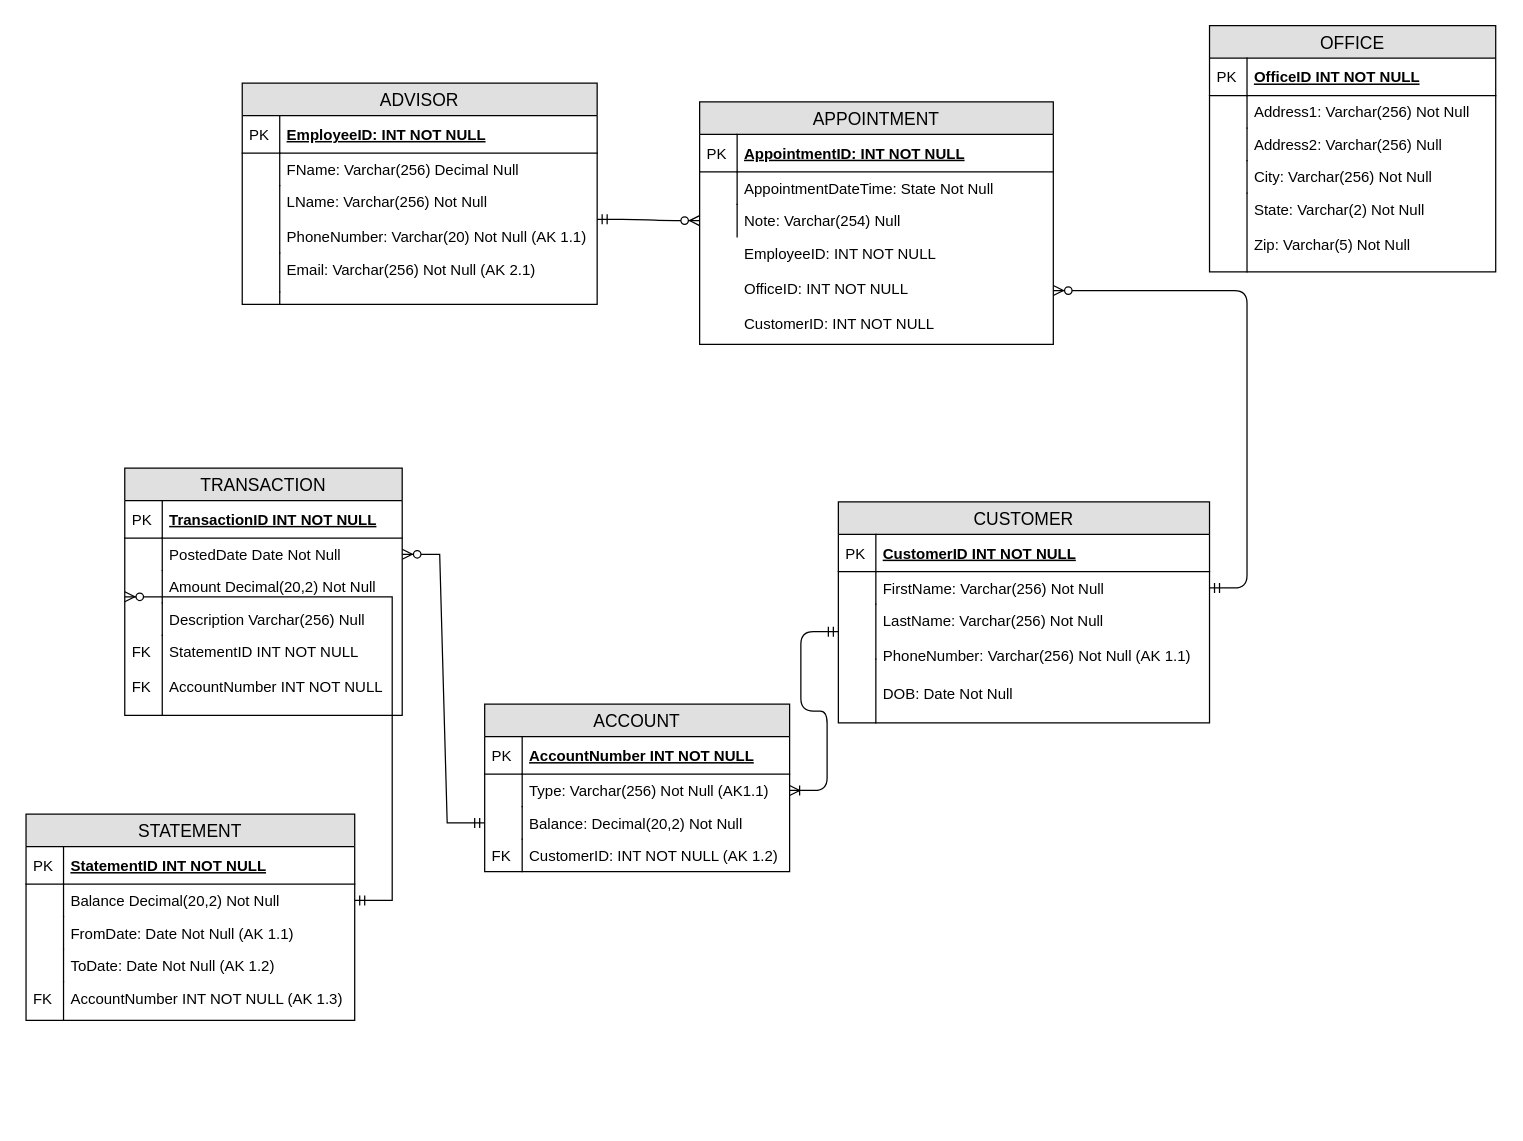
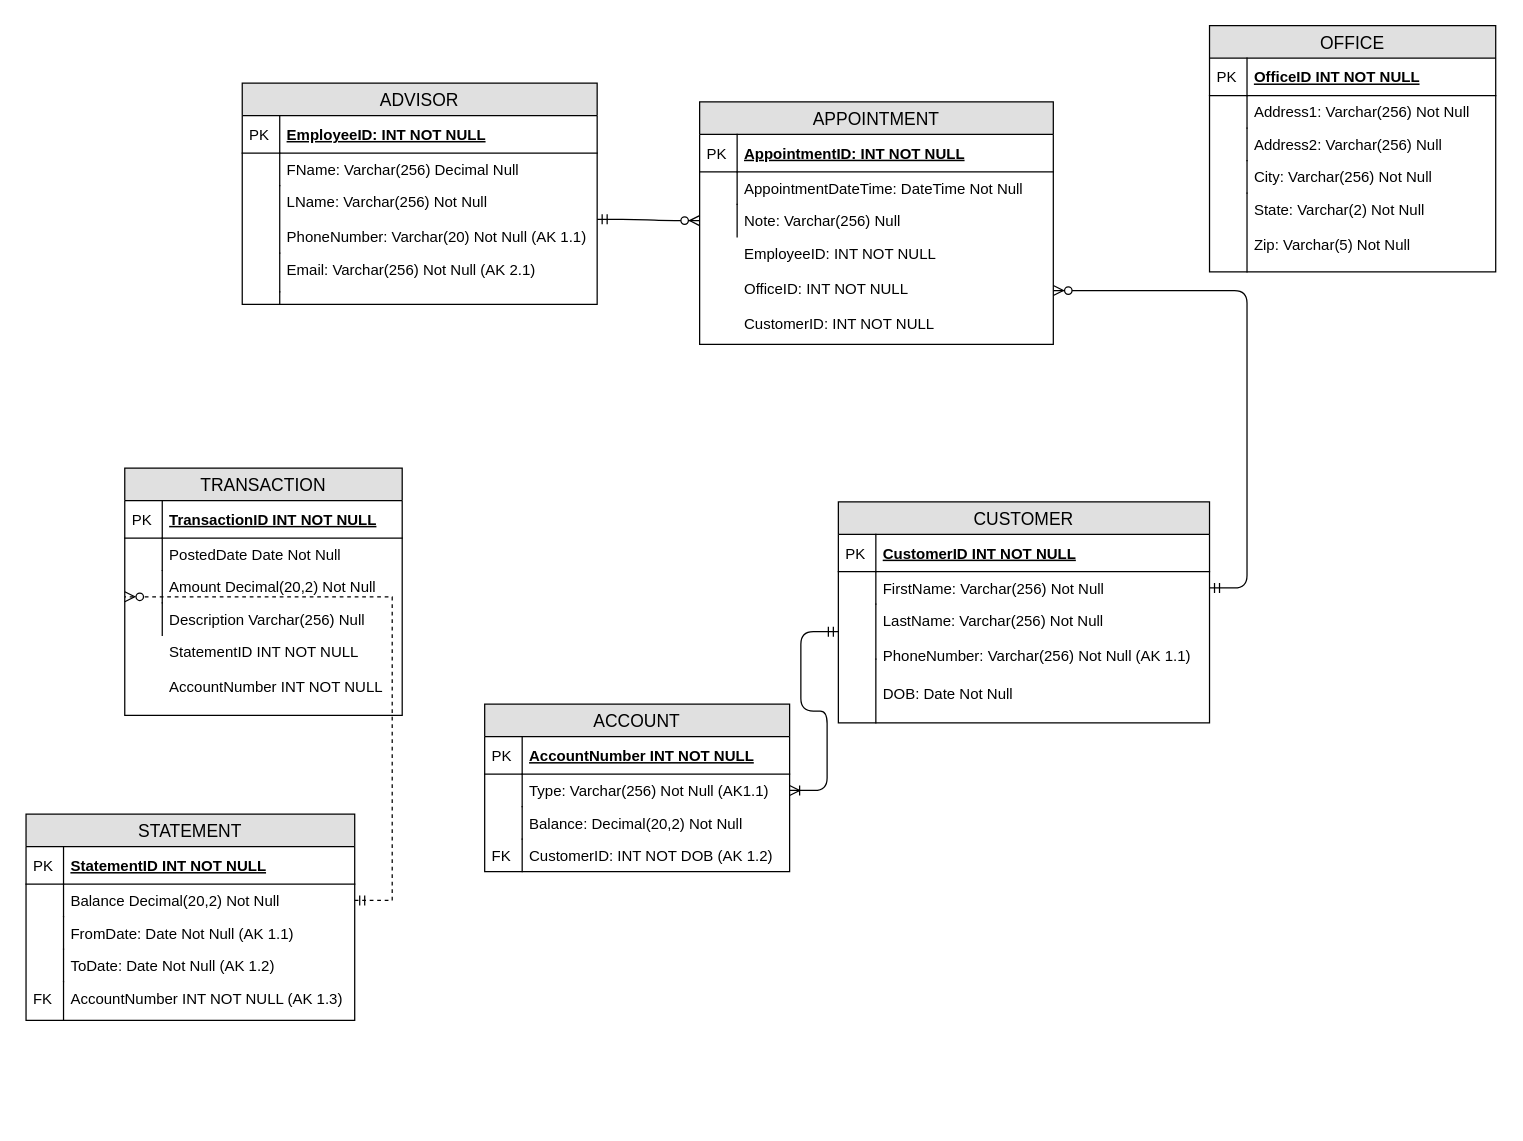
(875, 189) -> (886, 189)
(831, 221) -> (831, 221)
(392, 641) -> (392, 641)
(143, 676) -> none
(443, 690) -> none
(654, 856) -> (650, 856)
